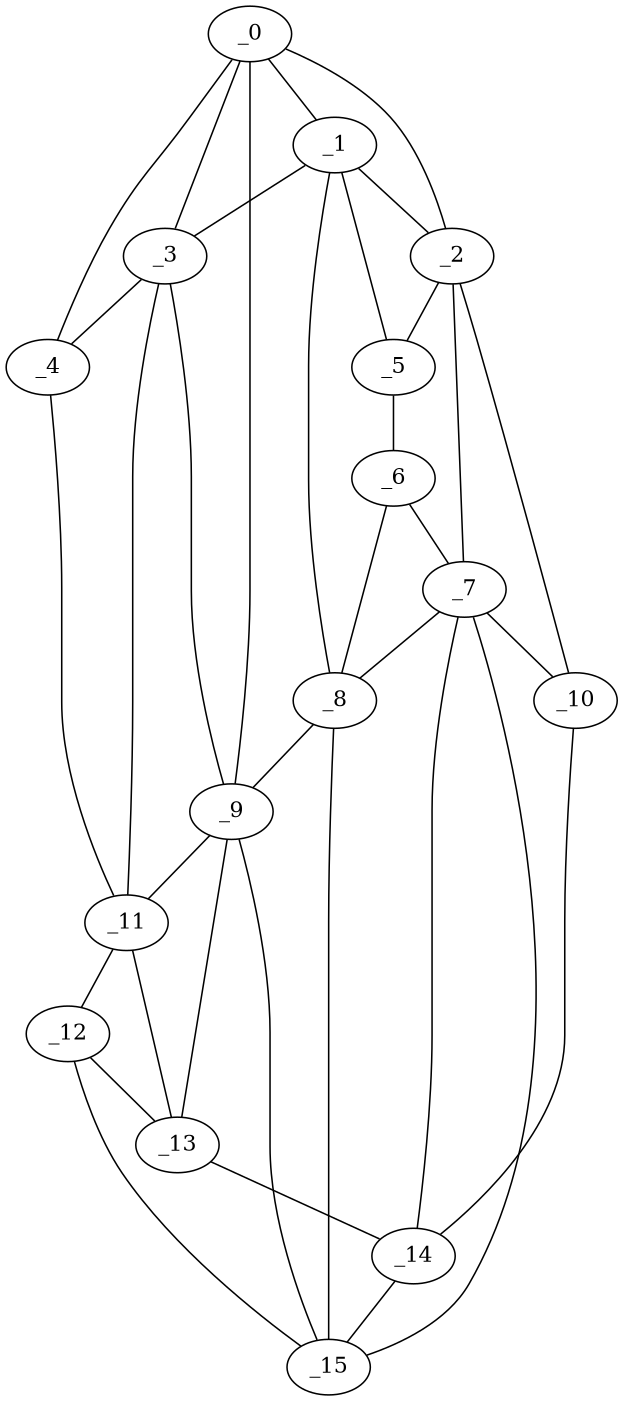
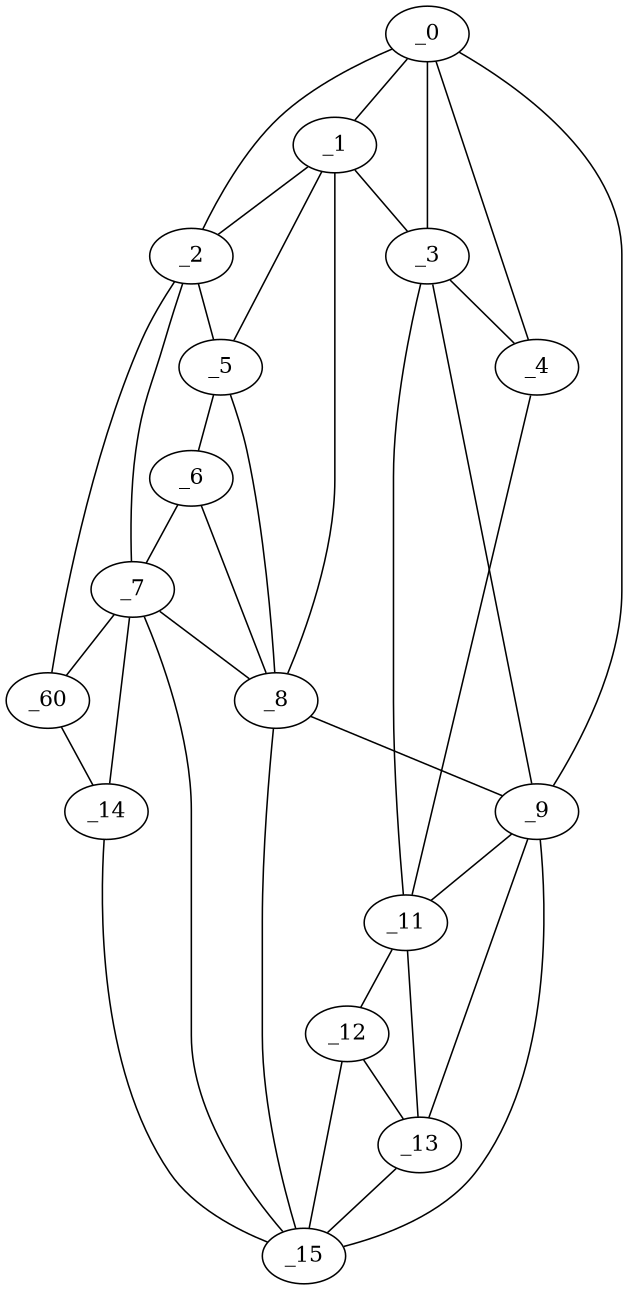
none -> (261, 532)
(576, 701) -> (48, 701)
(295, 1200) -> (362, 1201)
